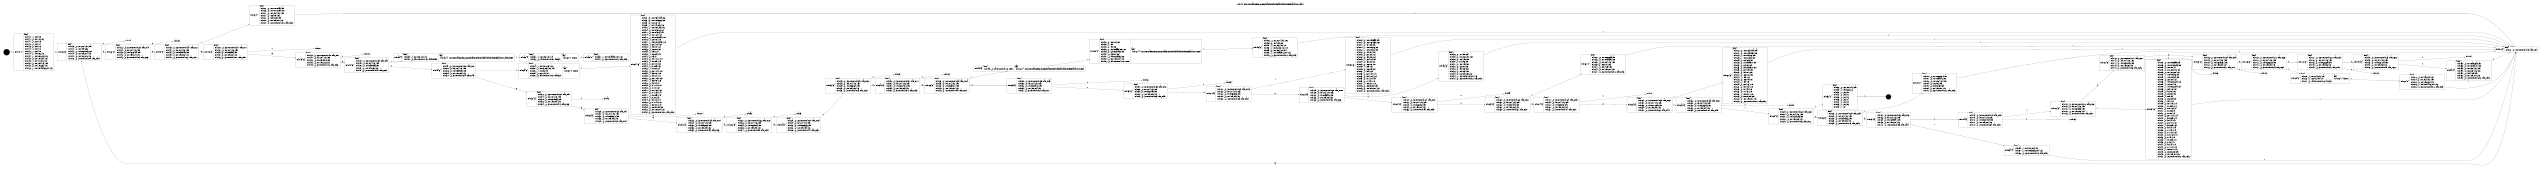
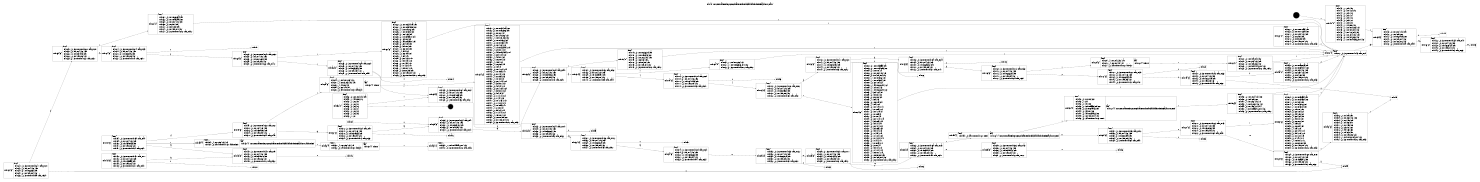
(1993, 43) -> (1379, 107)
(177, 52) -> none
(342, 63) -> (189, 150)
(1087, 89) -> (1079, 136)
(1368, 100) -> (1330, 164)
(1817, 107) -> (397, 101)
(662, 117) -> (391, 123)
